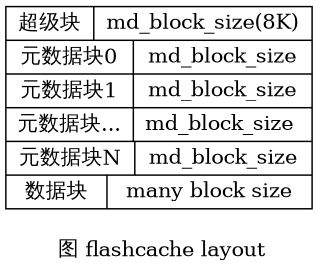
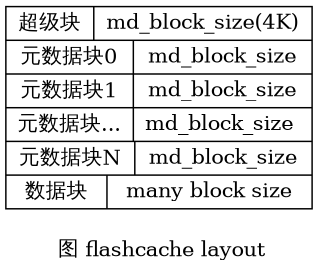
(203, 23) -> (203, 23)
